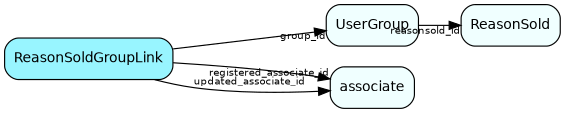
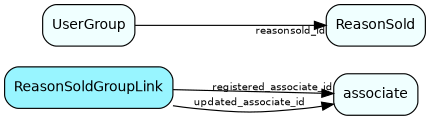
(244, 40) -> none
